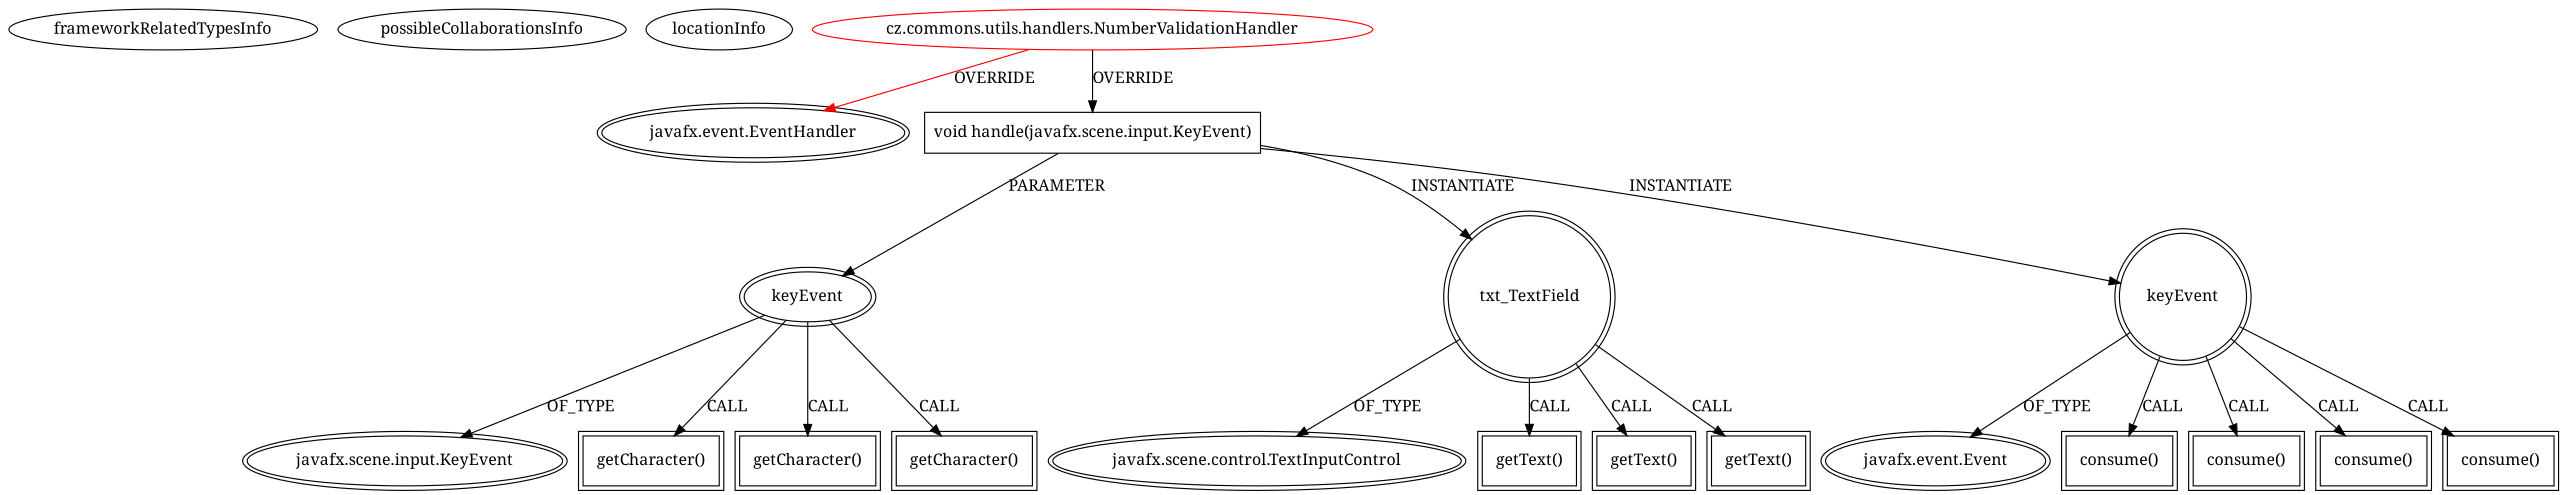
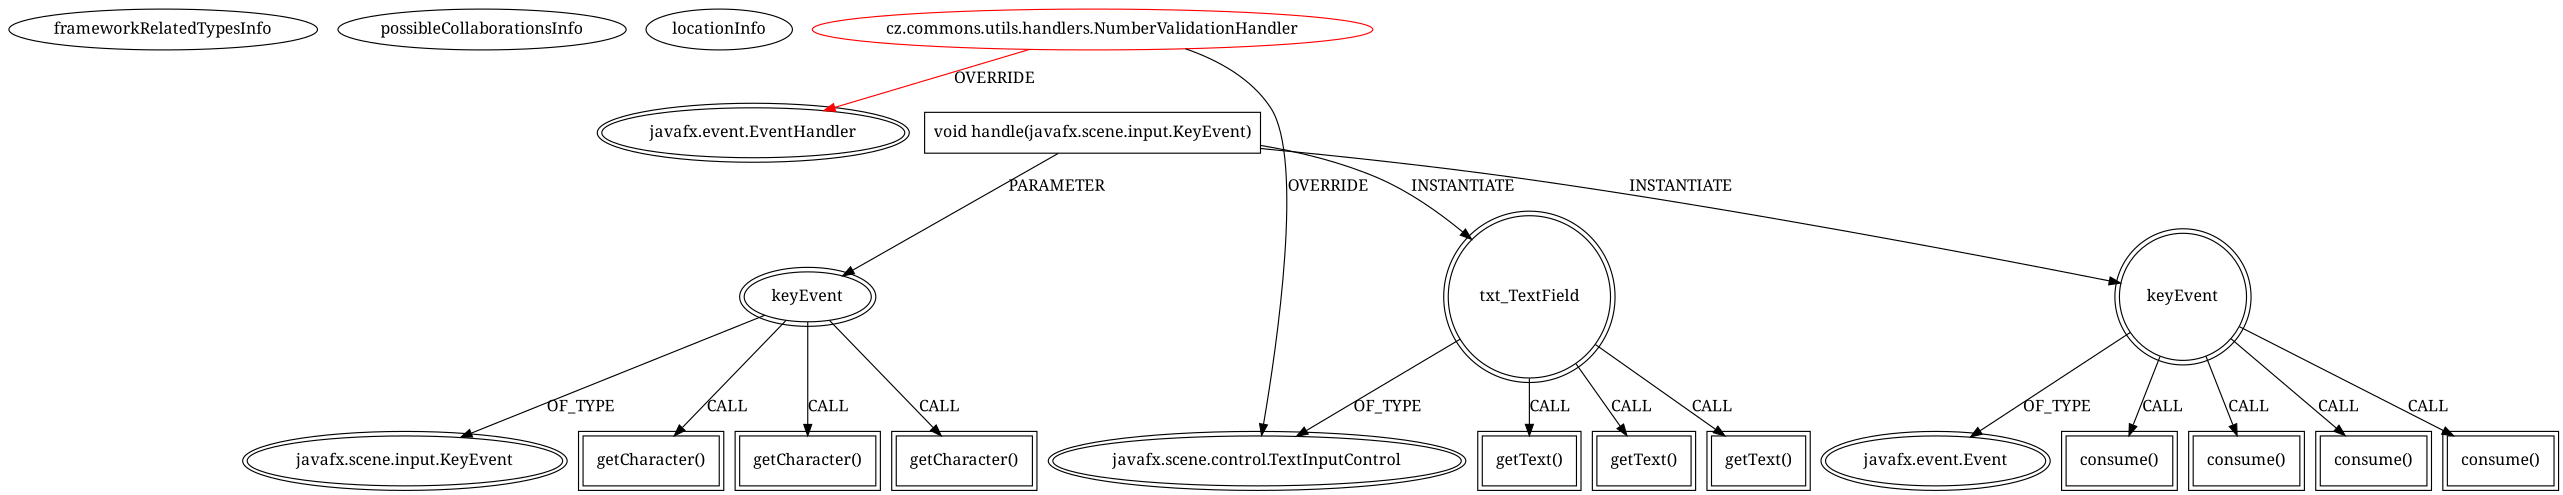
(1093, 75) -> (1287, 213)
